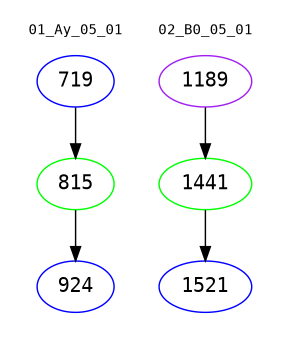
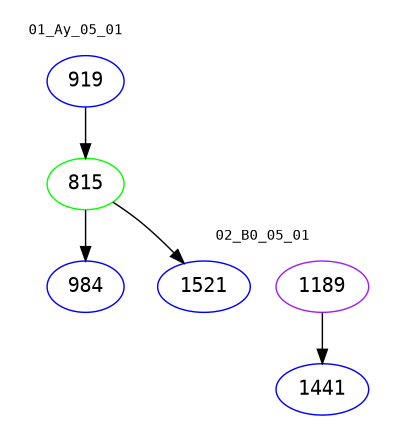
(76, 81) -> (86, 81)
(205, 184) -> (322, 389)
(205, 228) -> (157, 236)
(76, 287) -> (86, 287)
